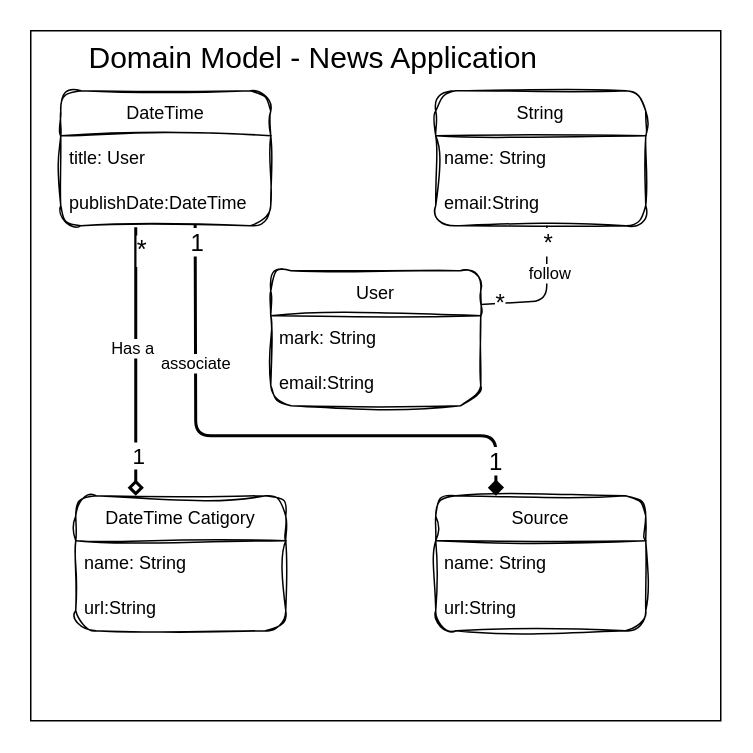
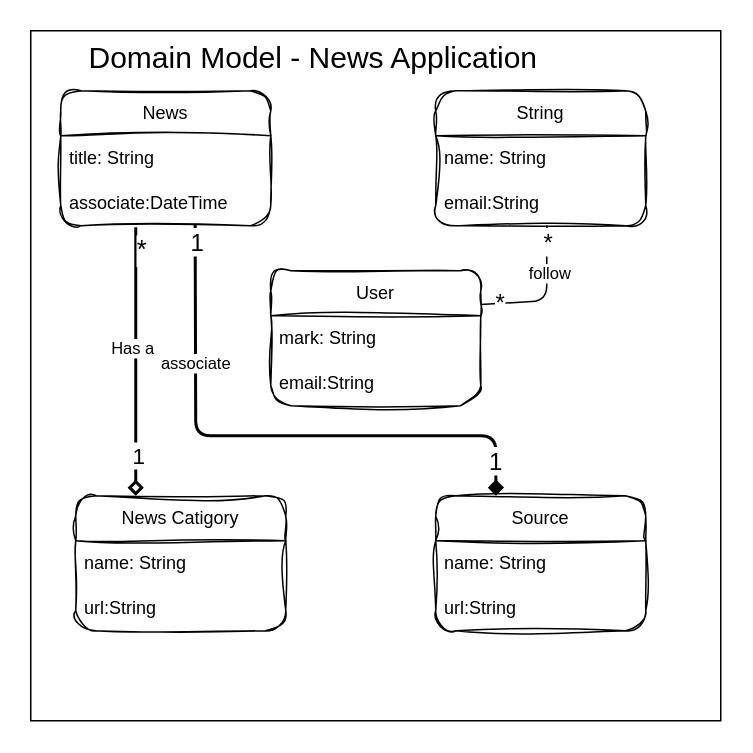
(166, 113) -> (166, 113)
(116, 158) -> (124, 158)
(161, 203) -> (153, 203)
(181, 518) -> (181, 518)
